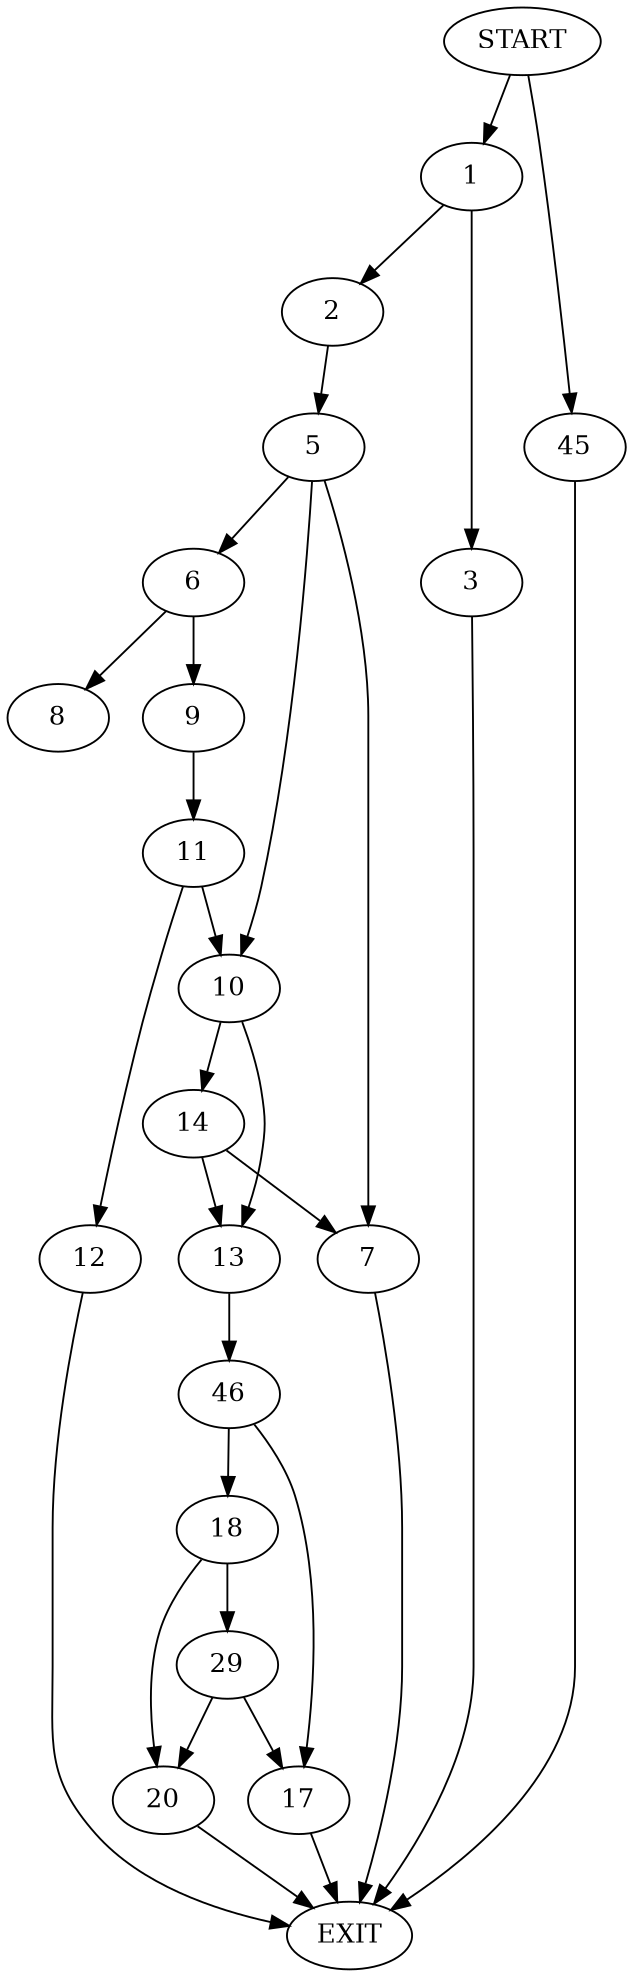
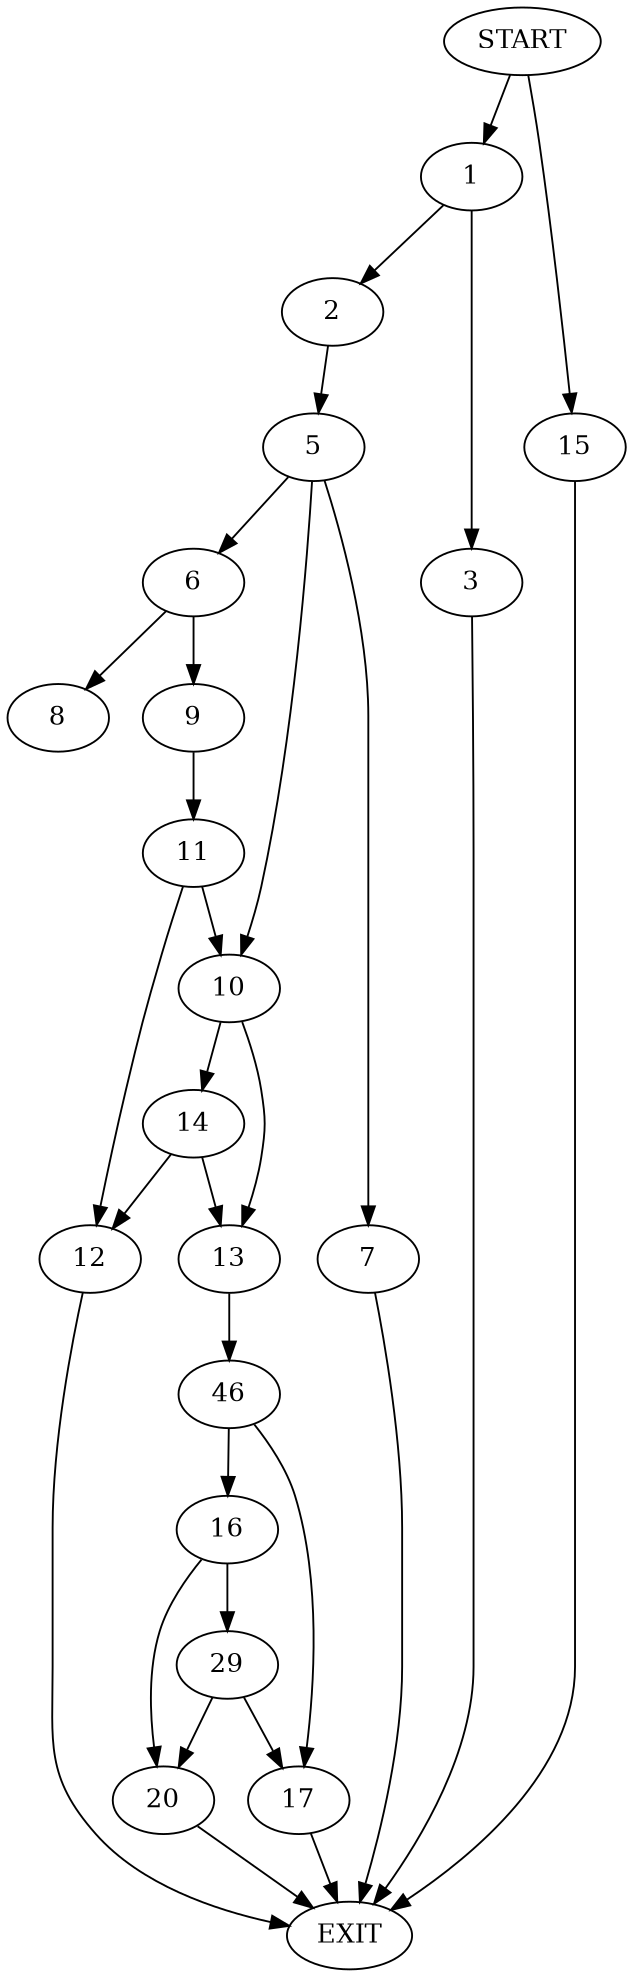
(575, 447) -> (575, 447)
(273, 1186) -> (148, 1184)
(227, 1530) -> (227, 1530)
